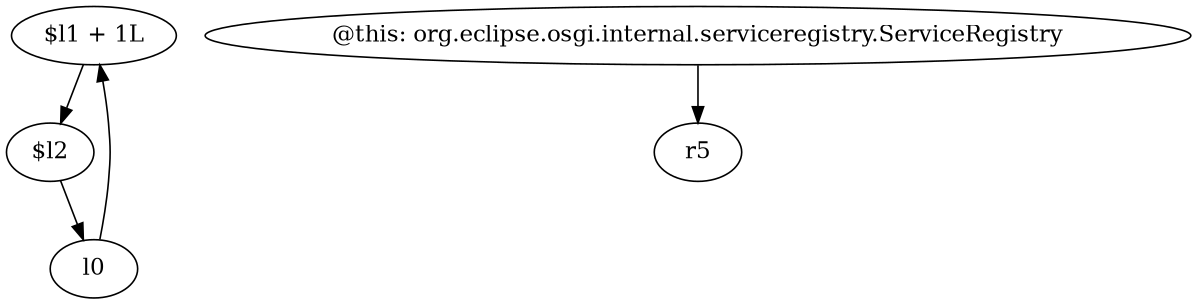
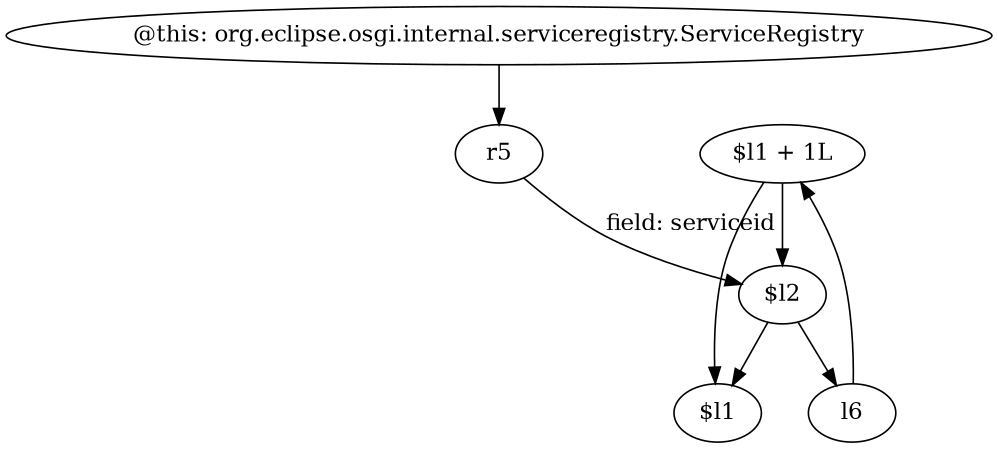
none -> (618, 242)
(94, 269) -> (852, 413)
none -> (718, 413)
